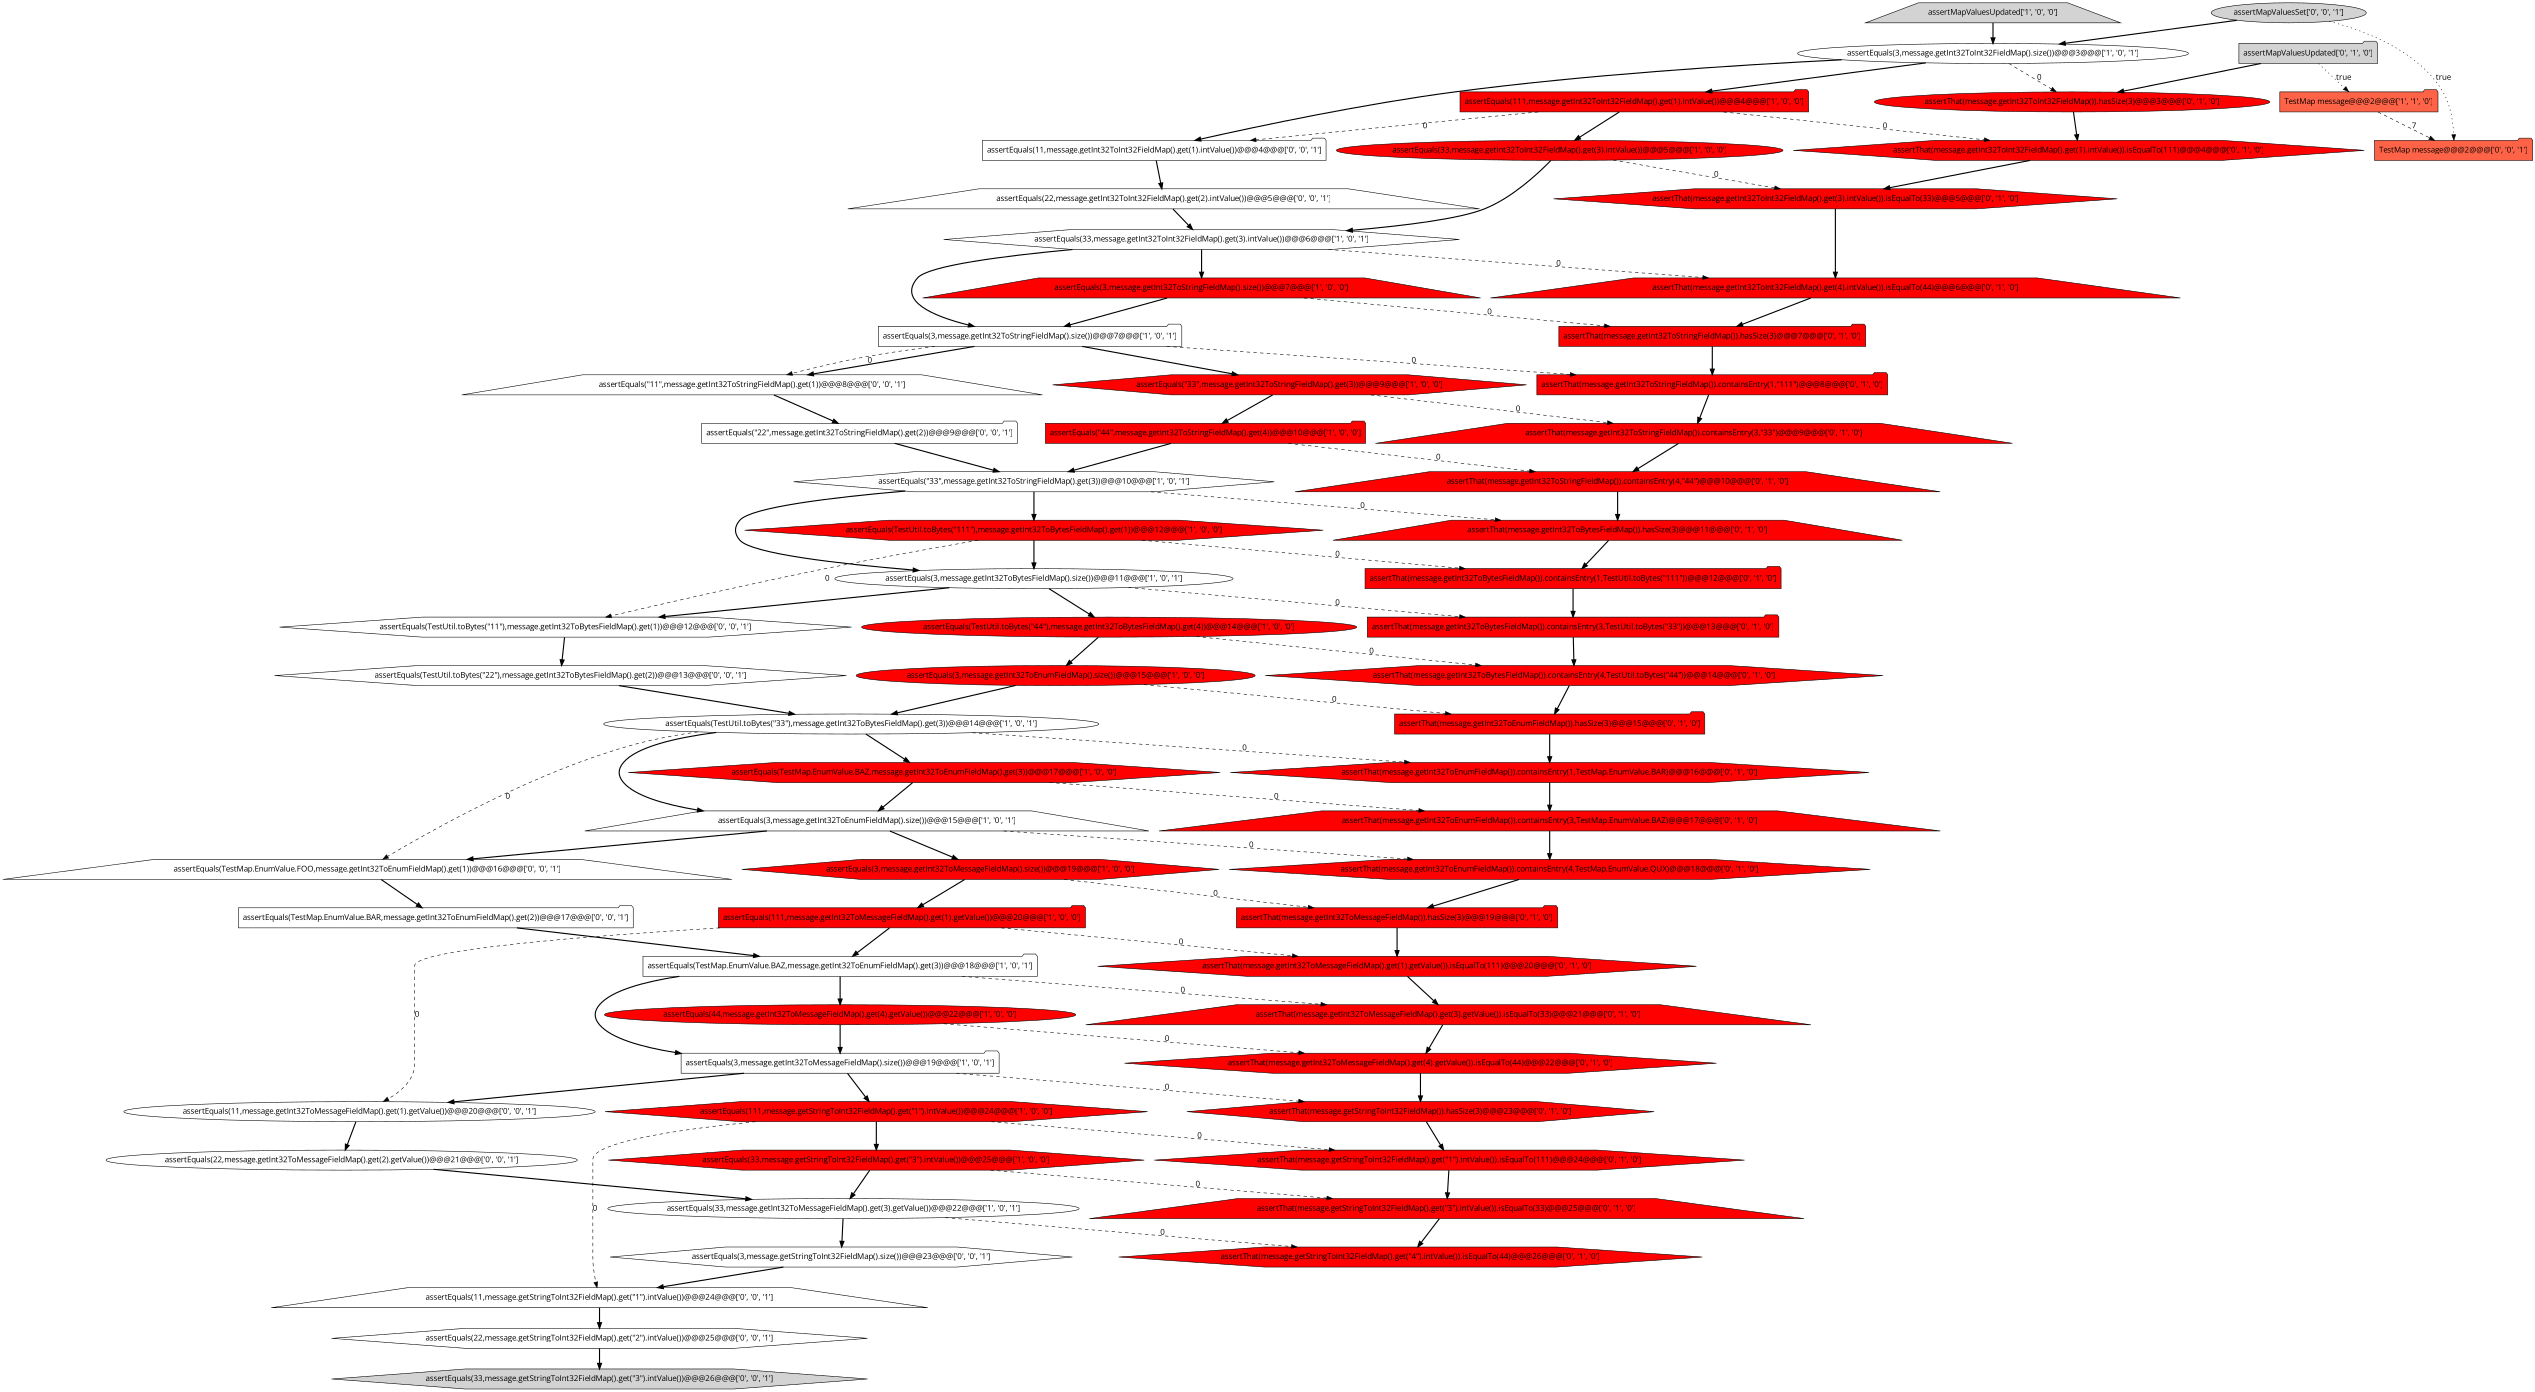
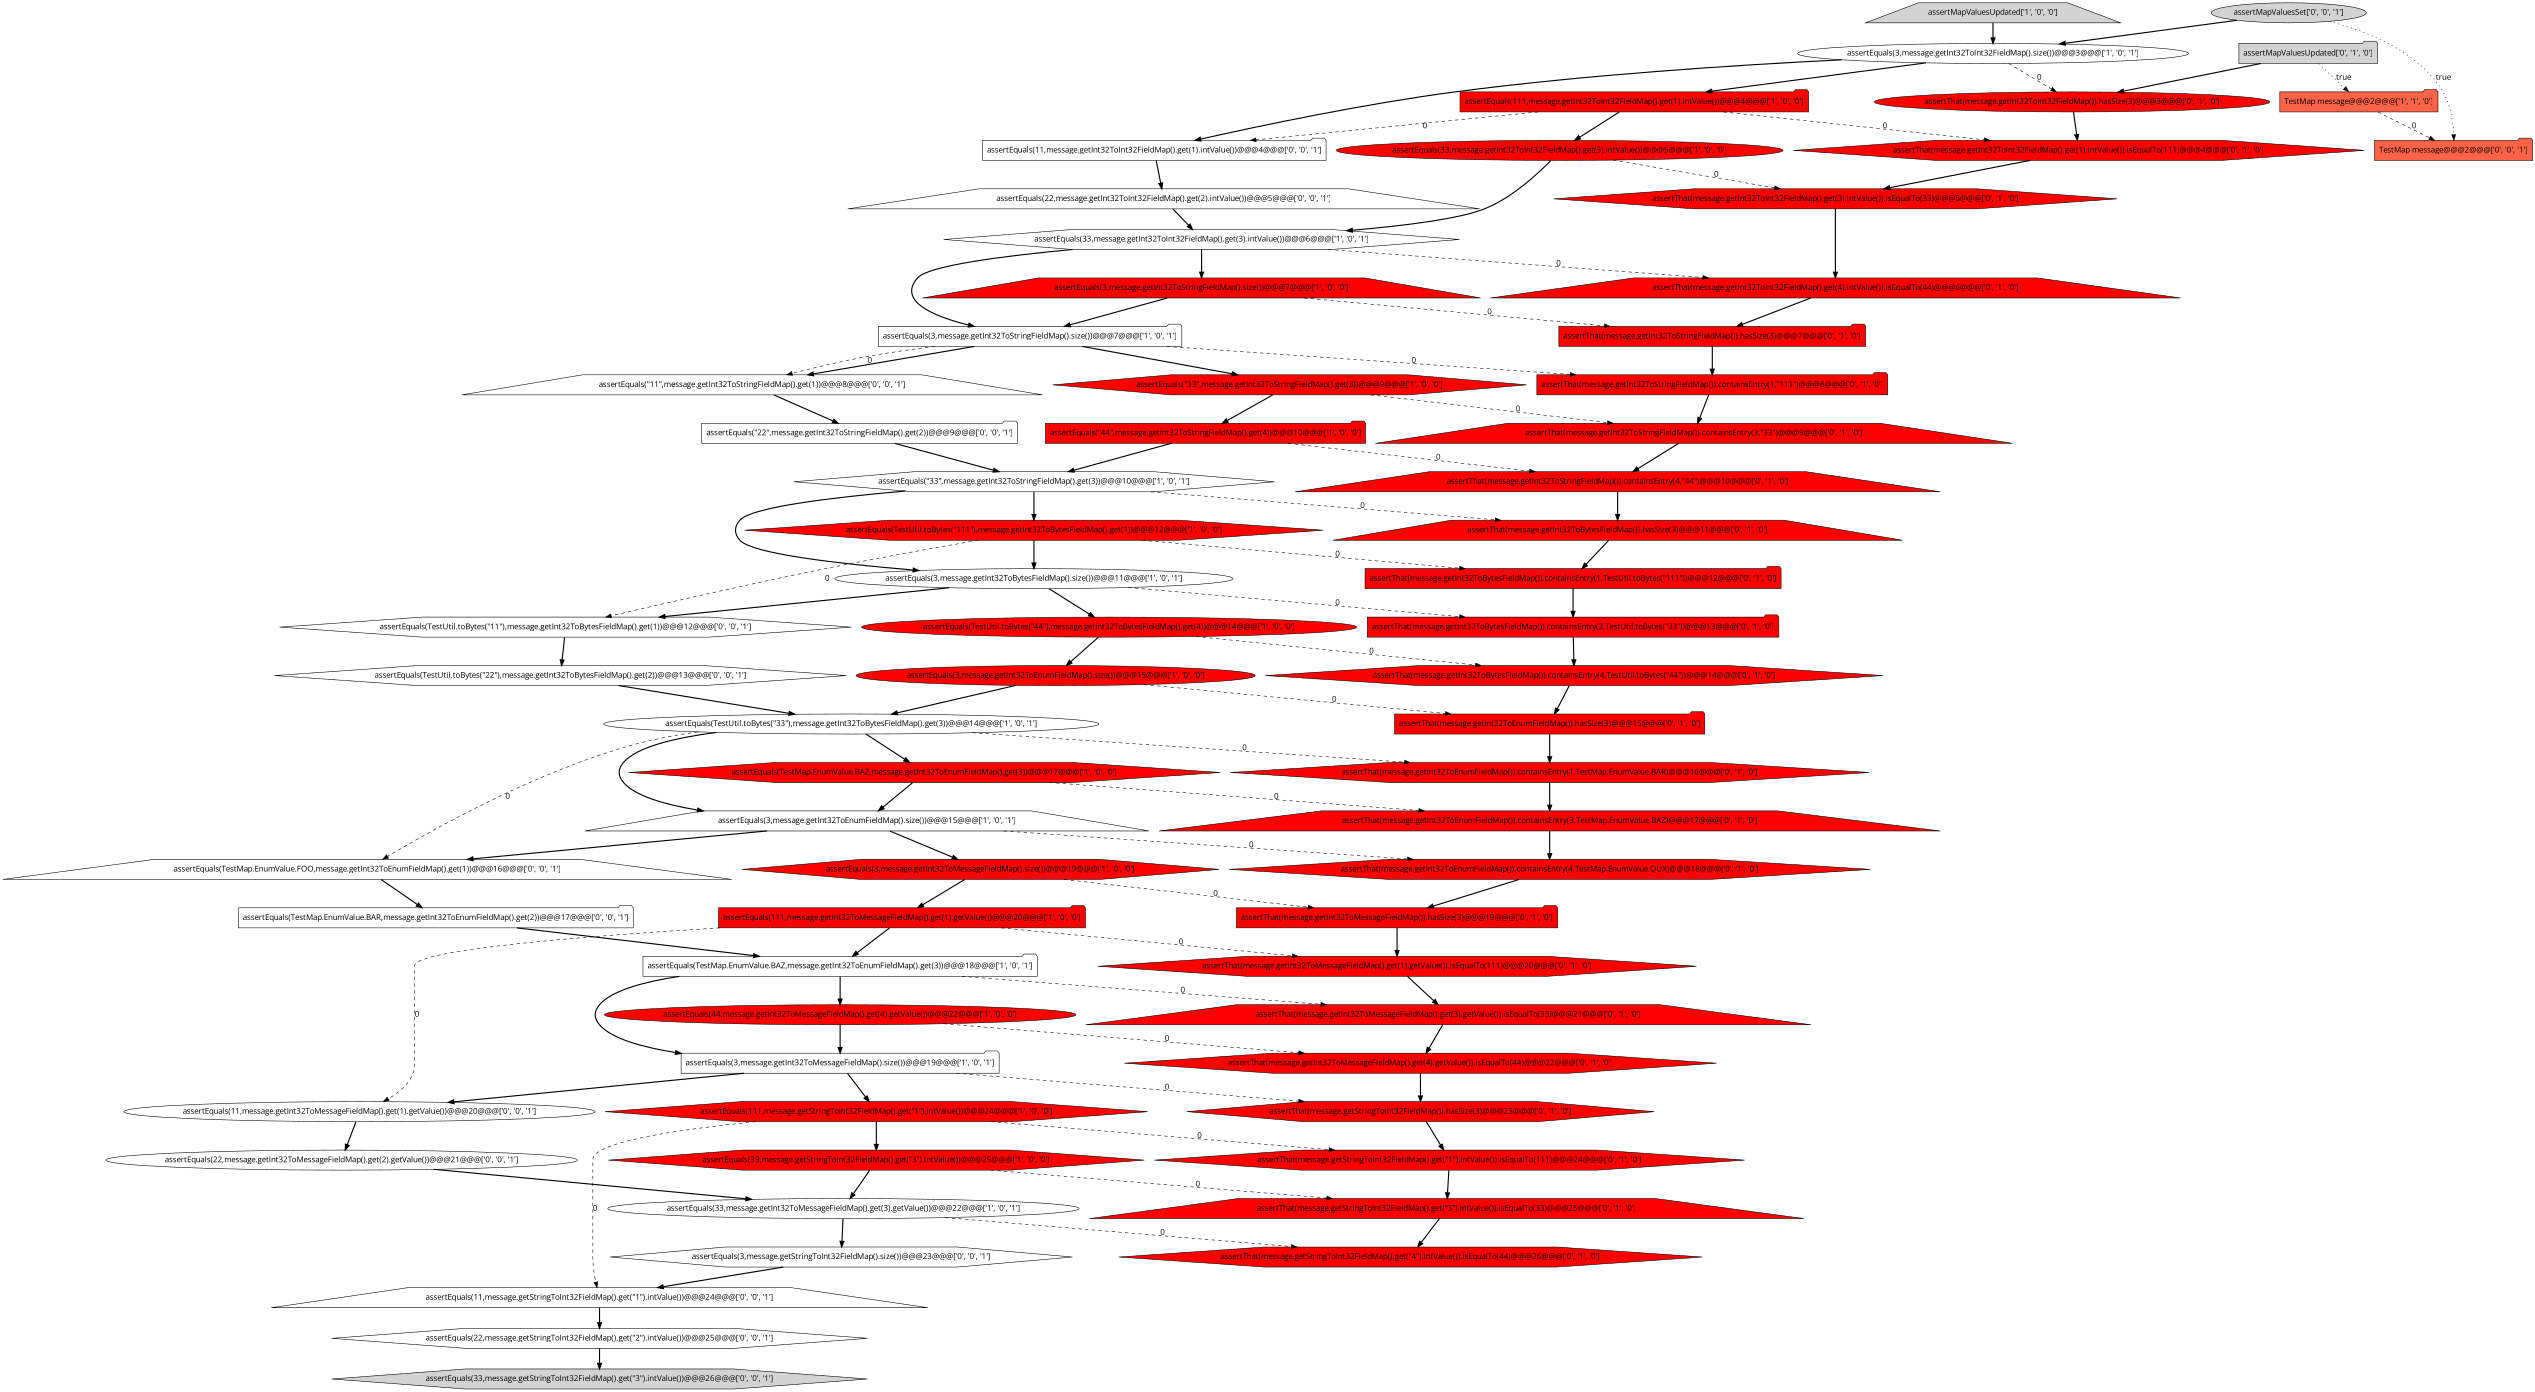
(2414, 126) -> (2414, 126)
